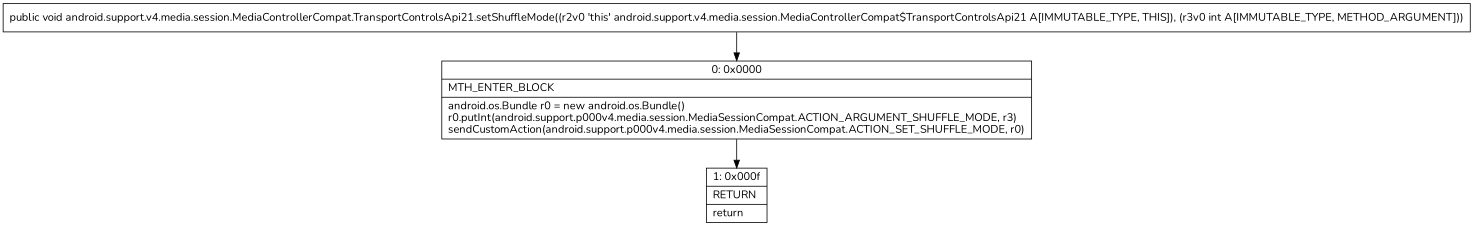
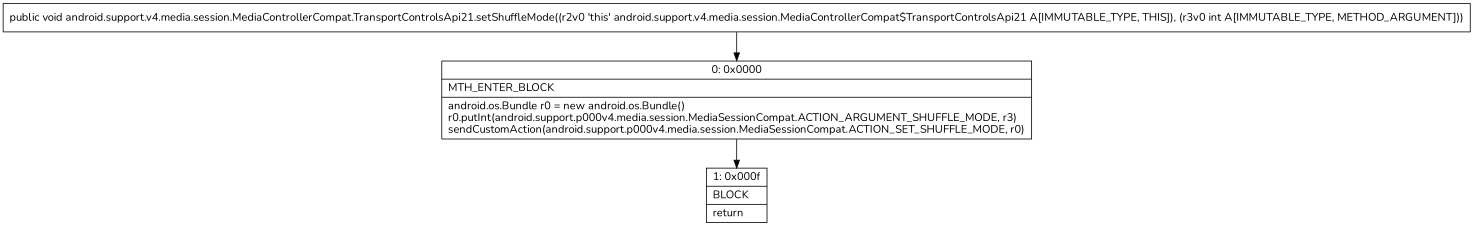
(735, 195) -> (731, 195)
